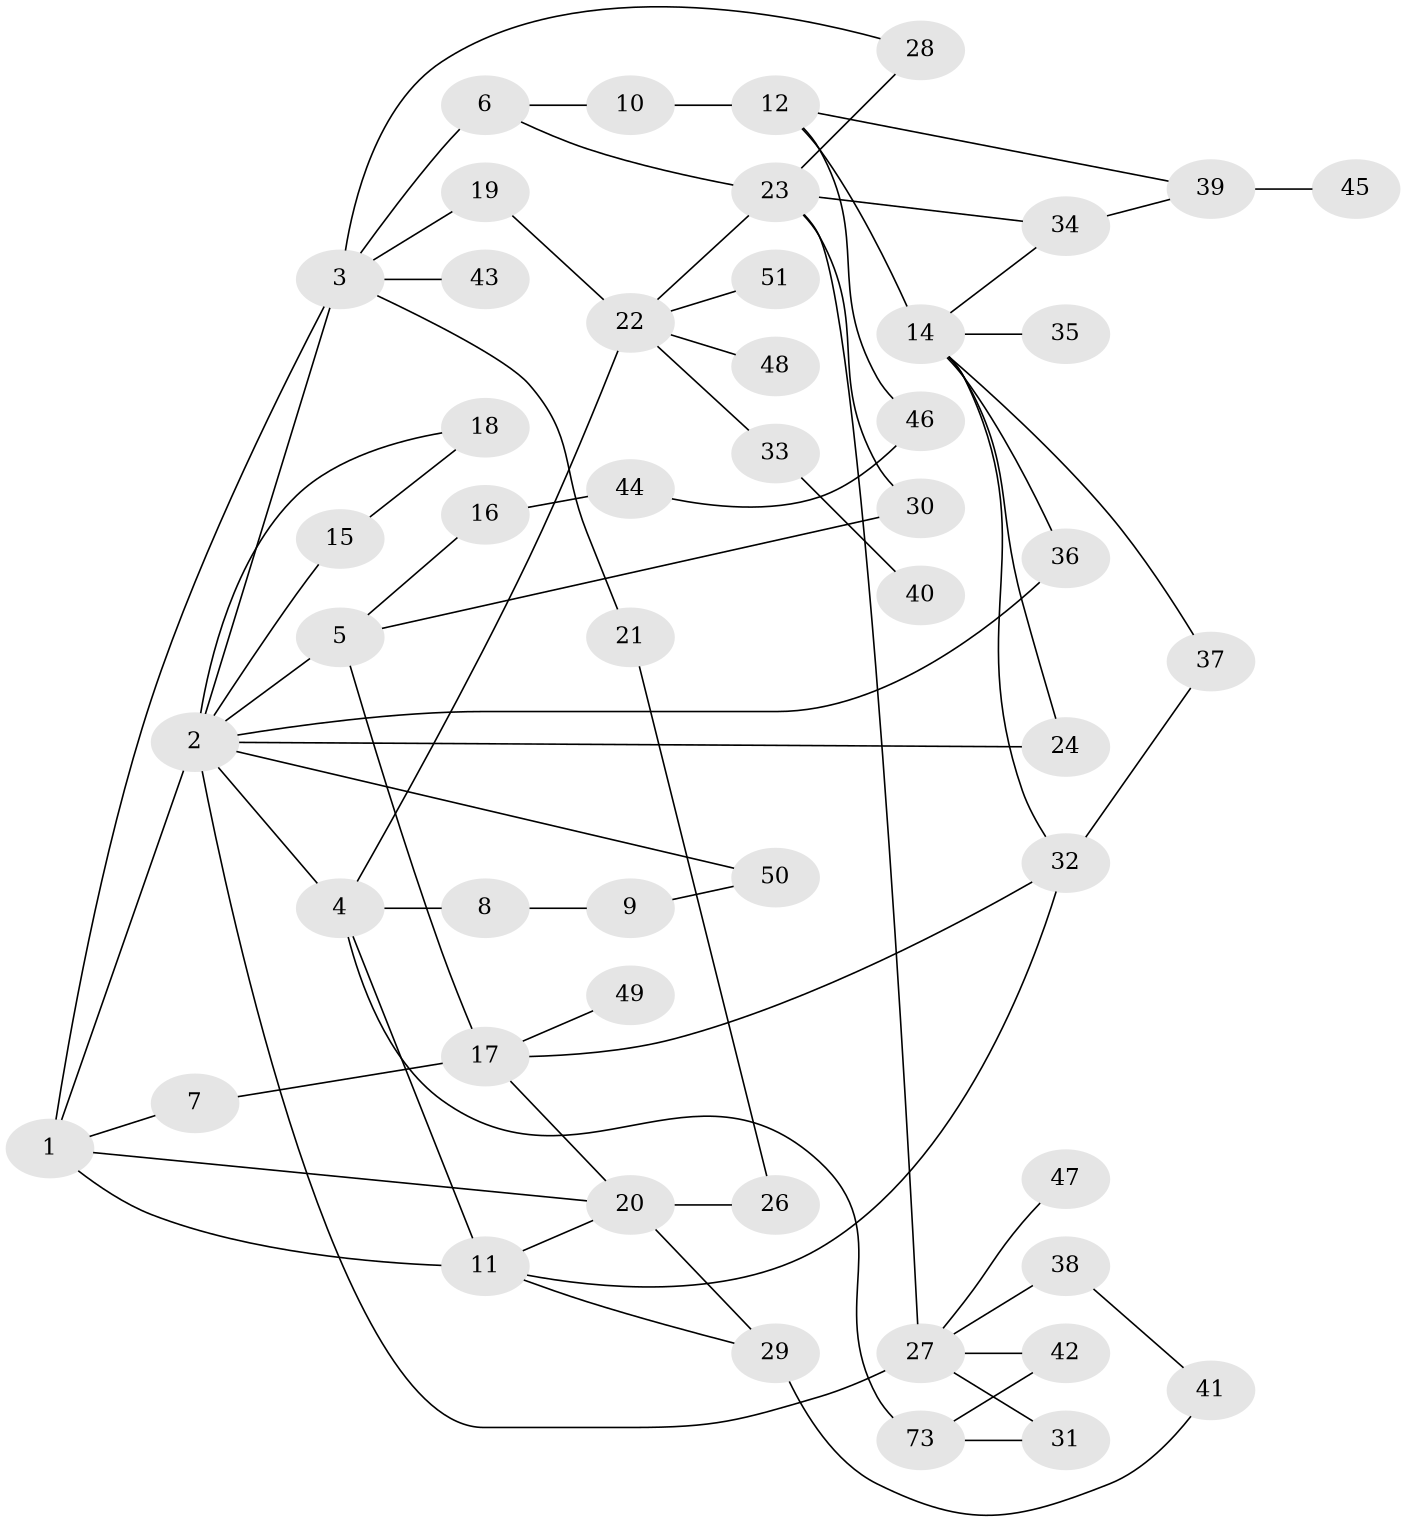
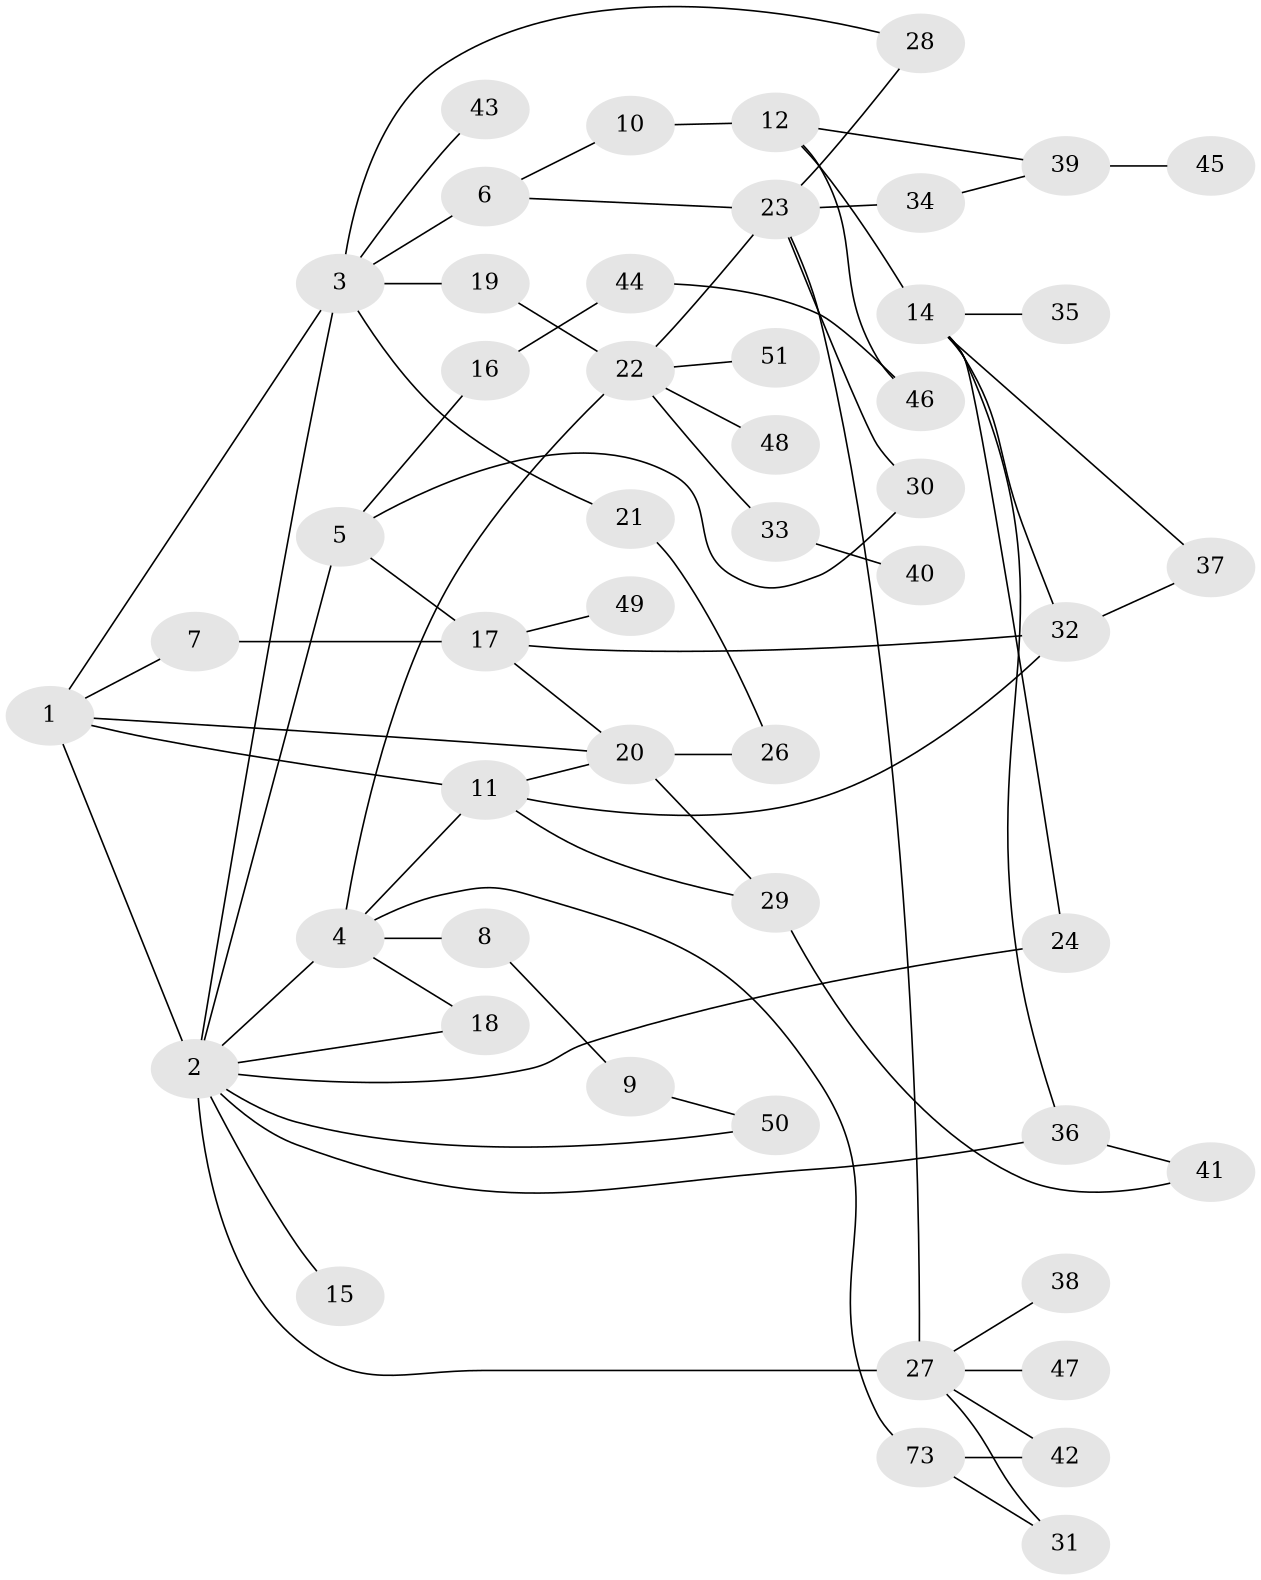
(993, 280) -> none
(413, 483) -> (413, 982)
(1139, 1328) -> (1139, 1154)
